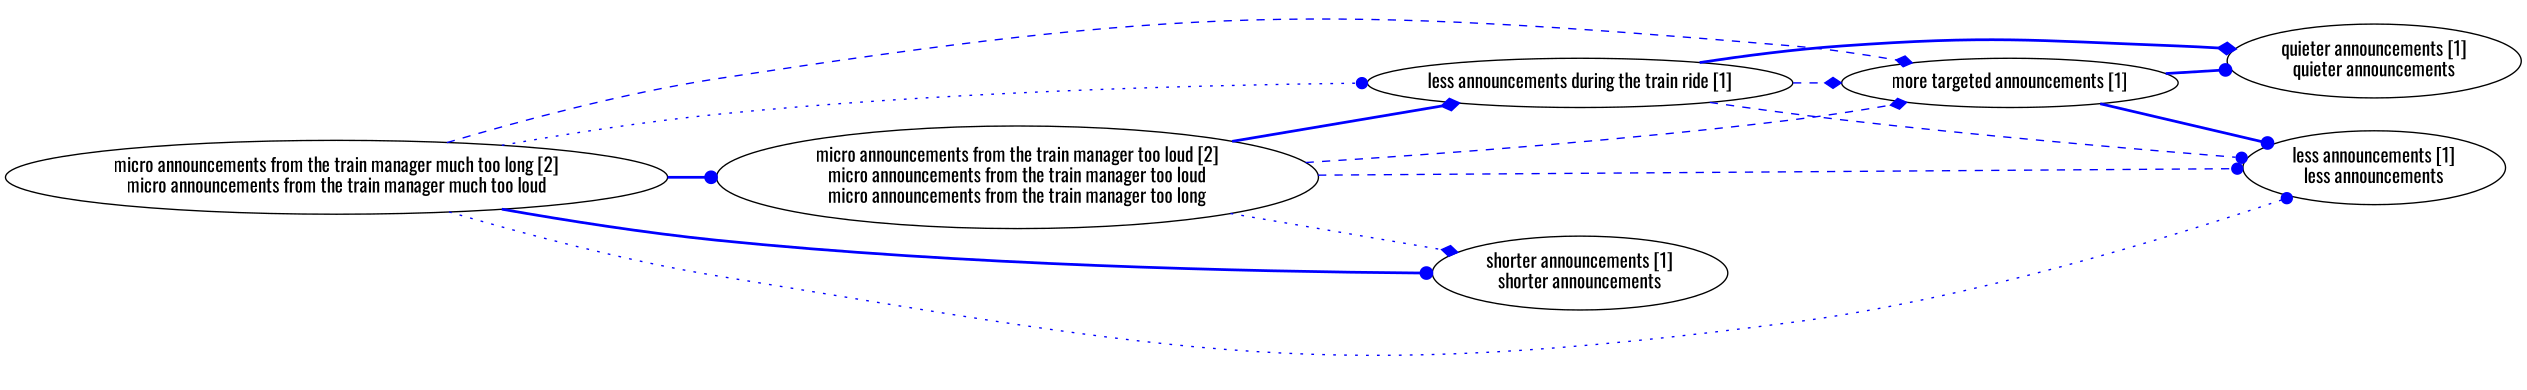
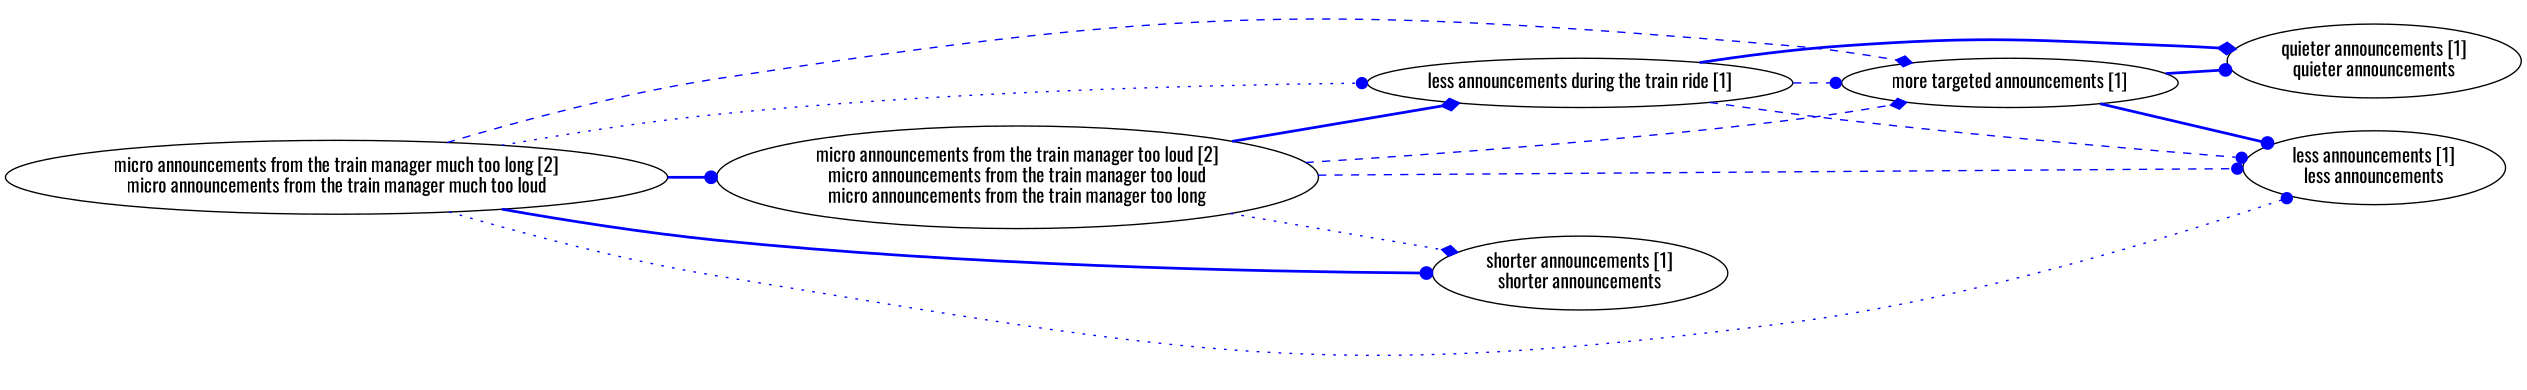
(1812, 83) -> (1812, 83)
